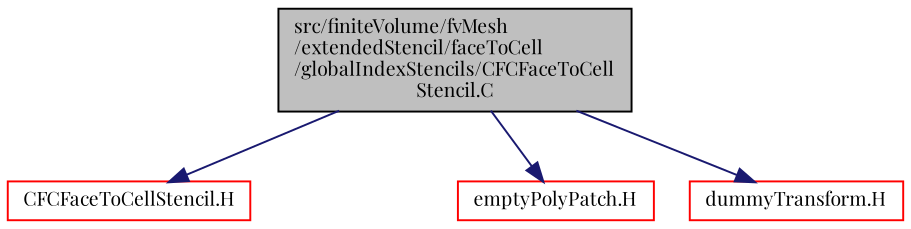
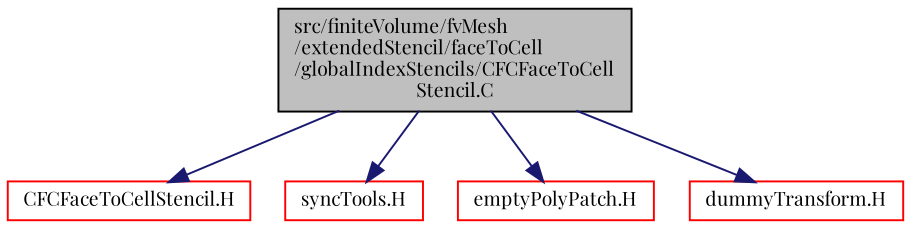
none -> (354, 201)
